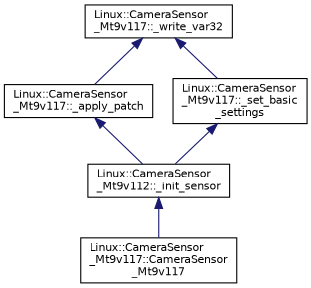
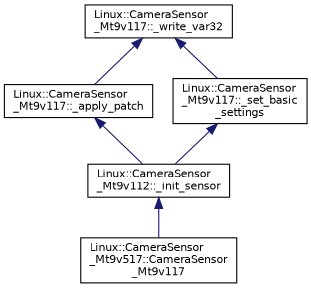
(159, 260) -> (159, 260)
